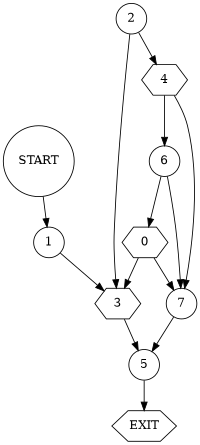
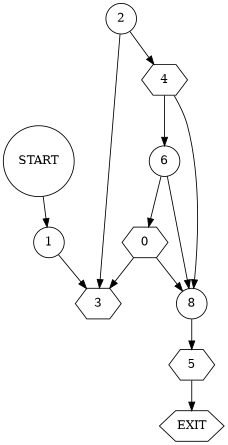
(182, 304) -> (192, 304)
(130, 331) -> none
(144, 365) -> (192, 365)
